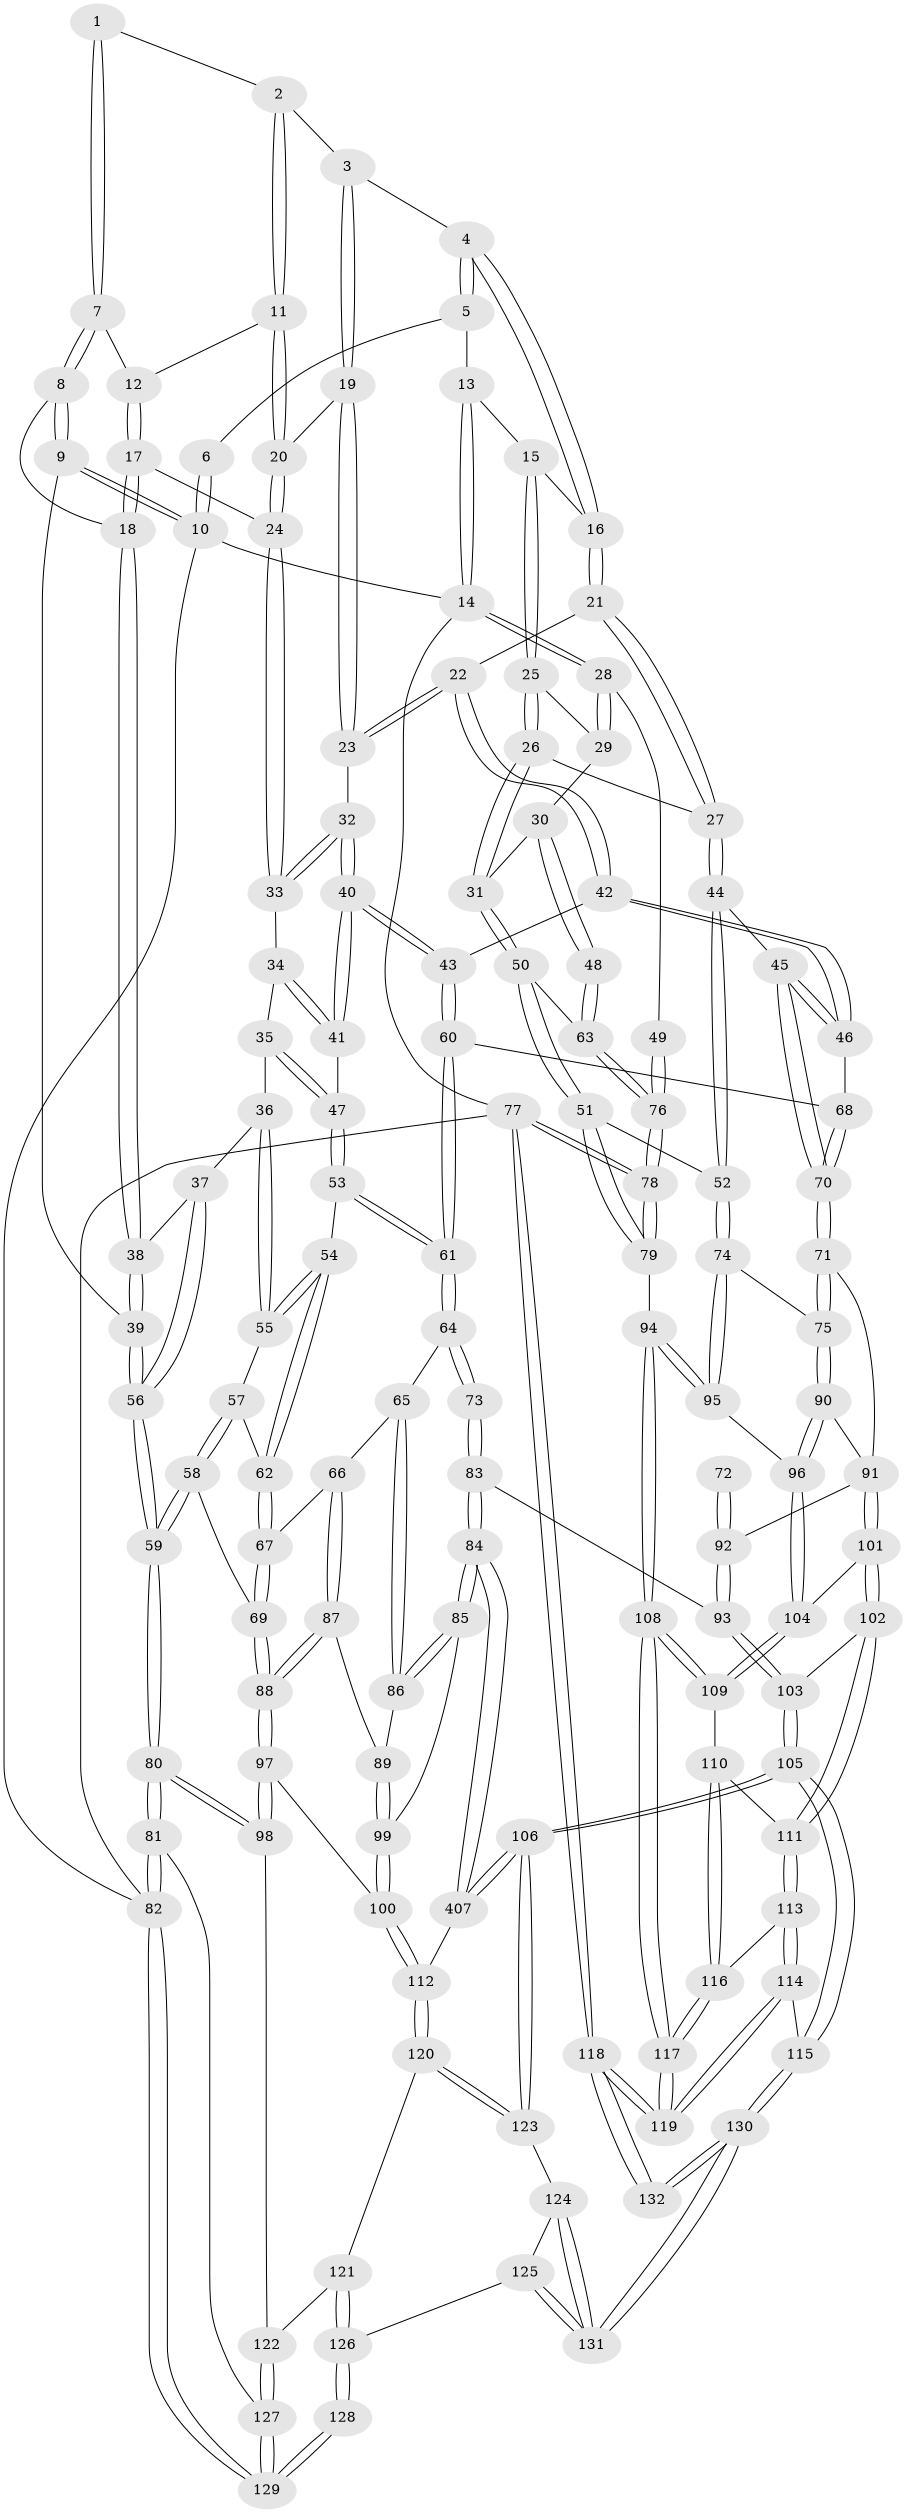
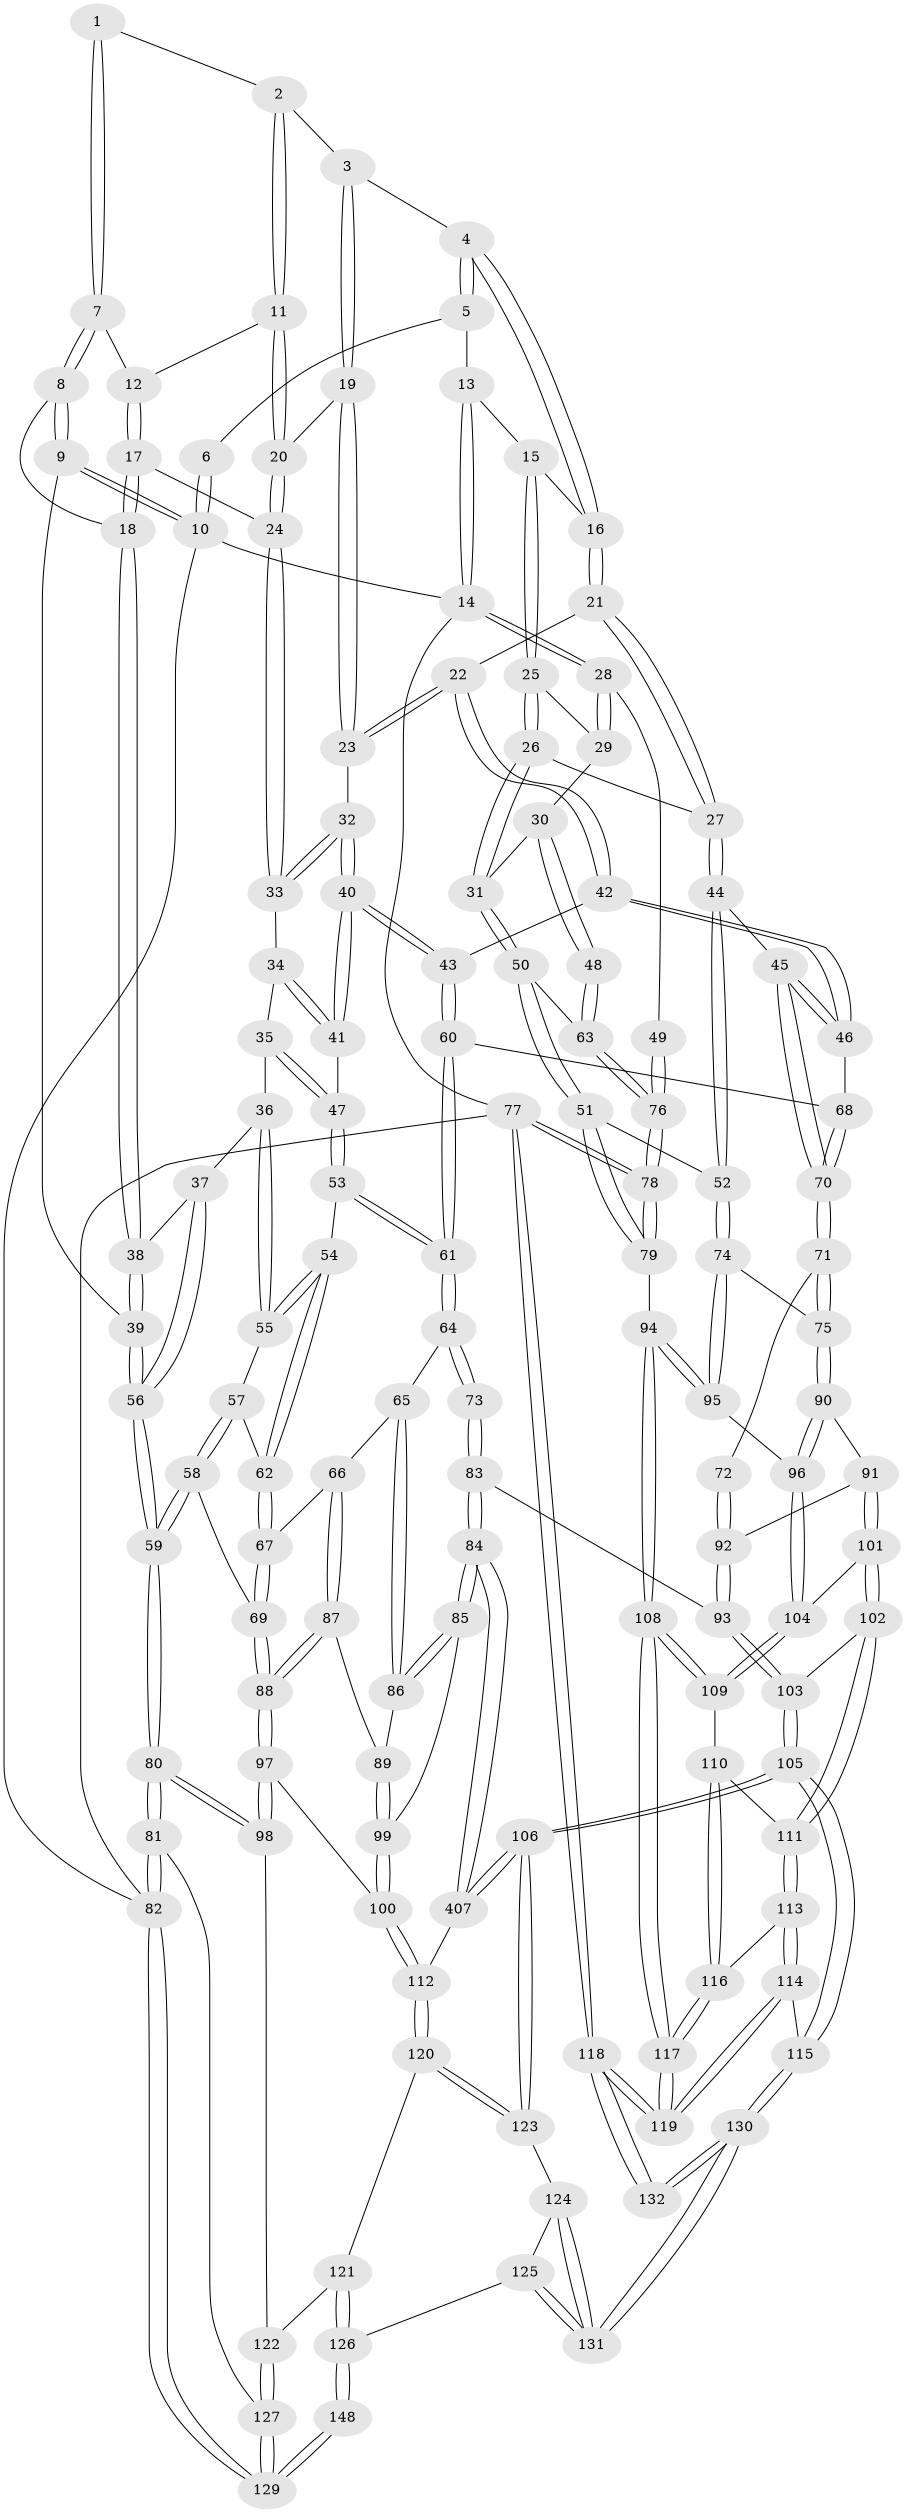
(871, 1360) -> (768, 1363)
(343, 2418) -> (343, 2418)
